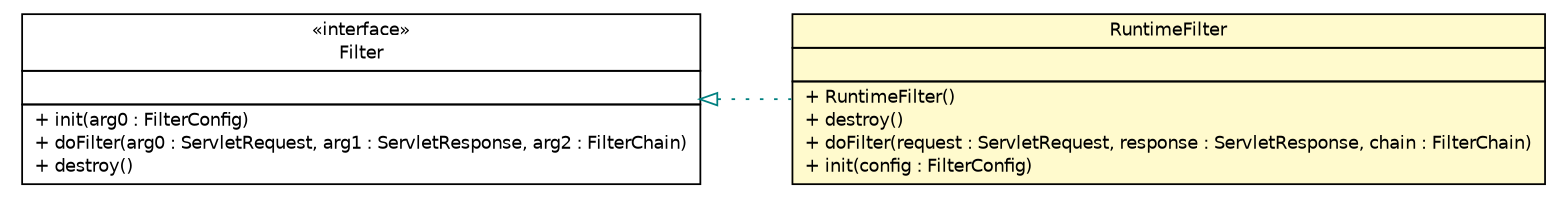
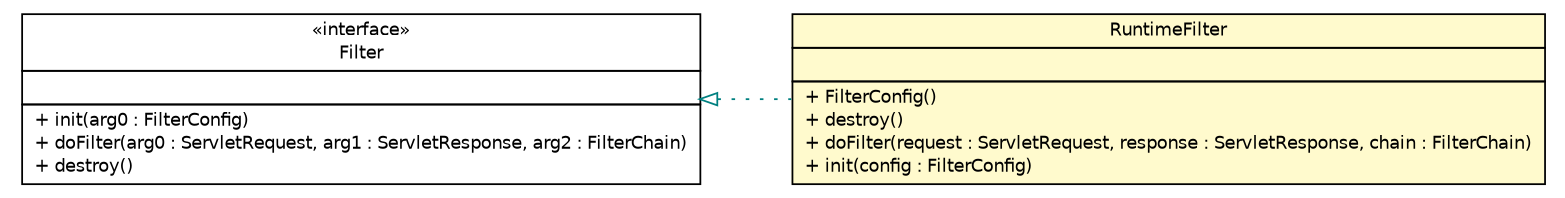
(880, 97) -> (871, 97)
